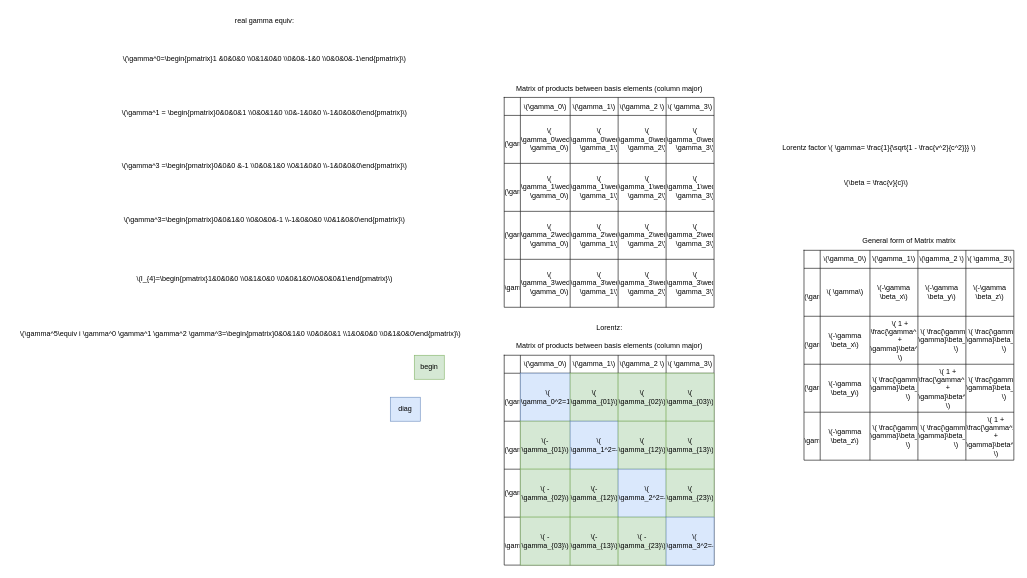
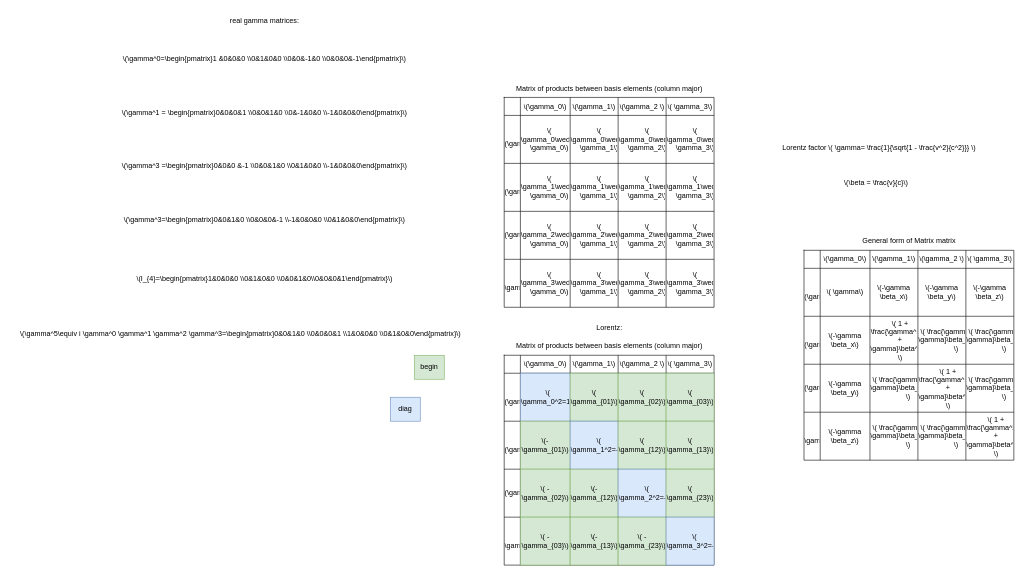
(265, 21) -> (265, 21)
